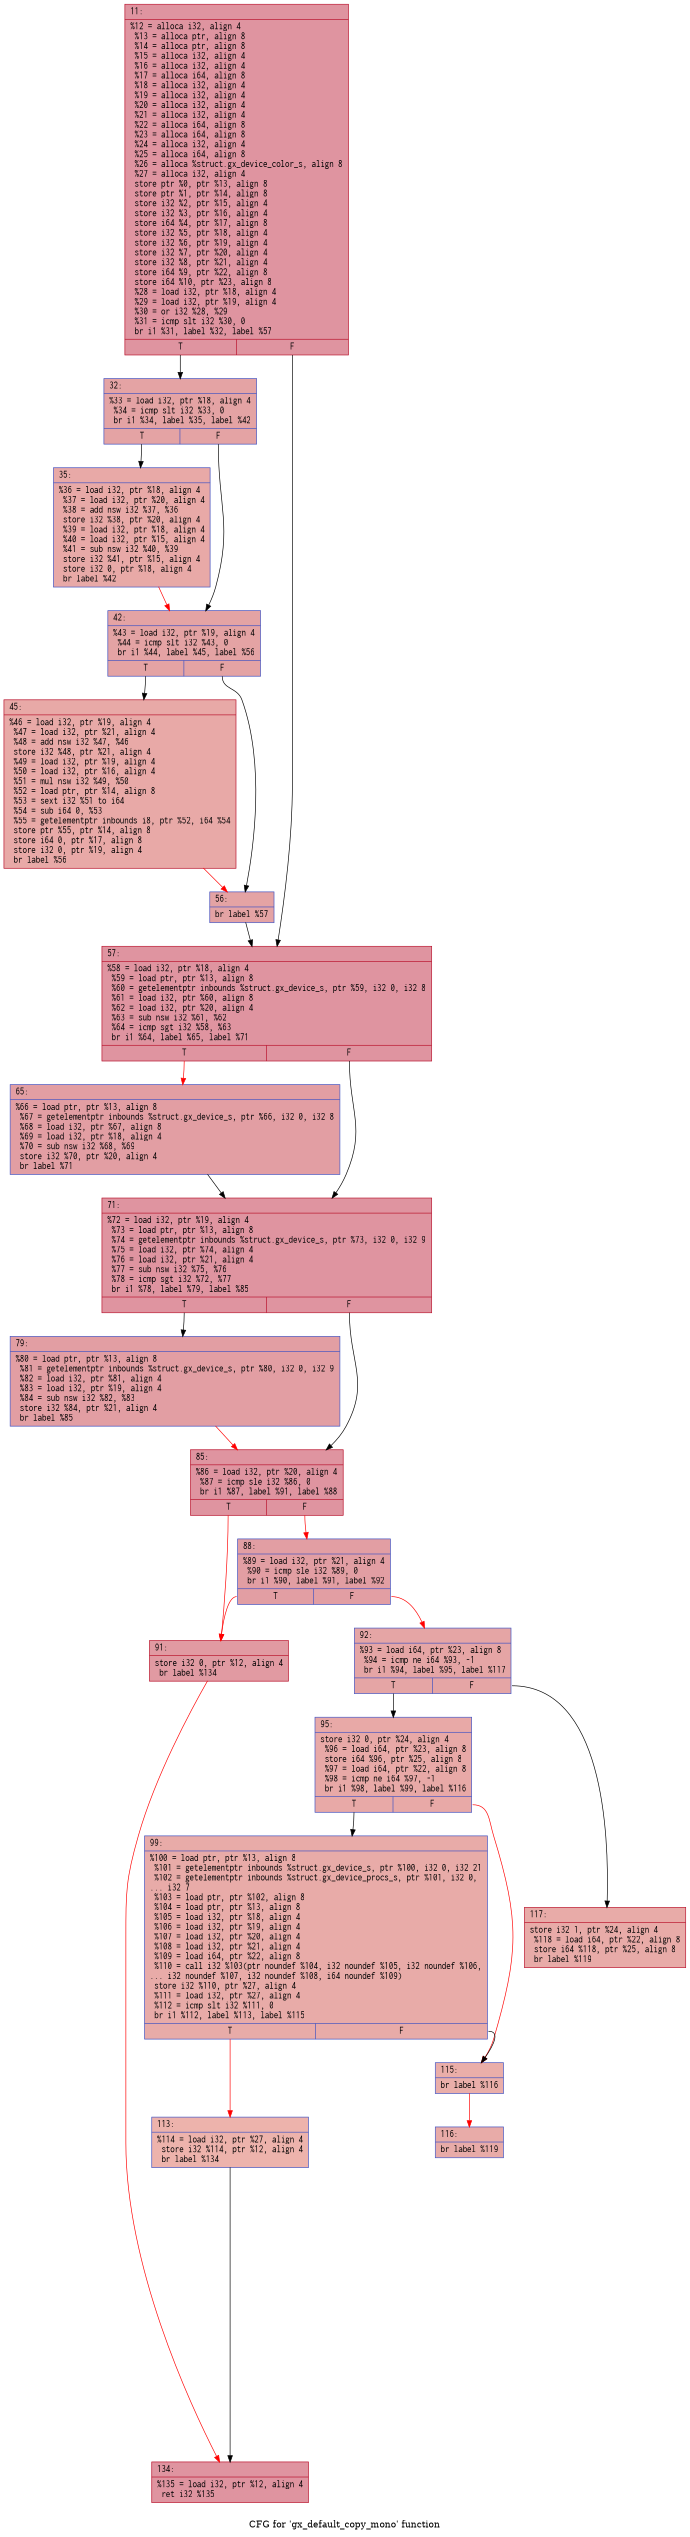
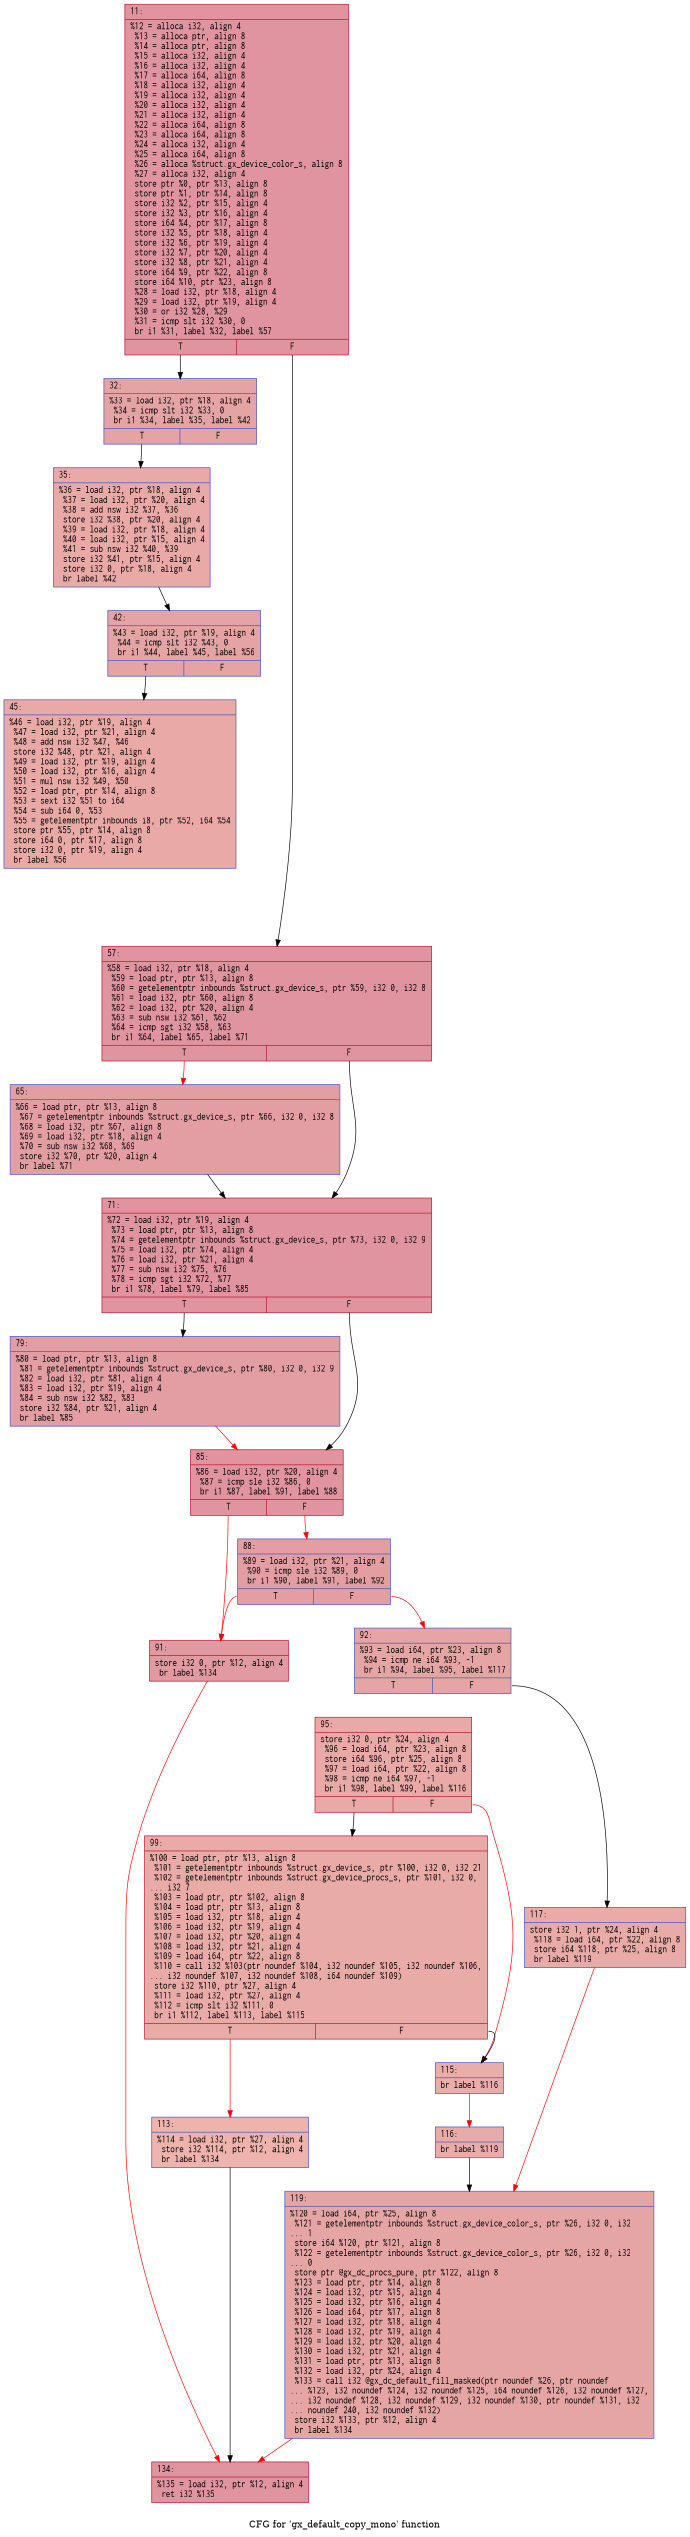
(224, 526) -> none
(163, 596) -> (163, 596)
(120, 784) -> (120, 784)
(242, 907) -> none
(393, 1702) -> none
(393, 1765) -> (393, 1765)
(316, 1937) -> (316, 1937)
(605, 1937) -> (605, 1937)
none -> (469, 2315)
